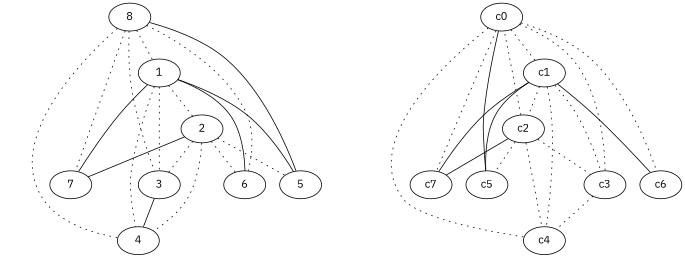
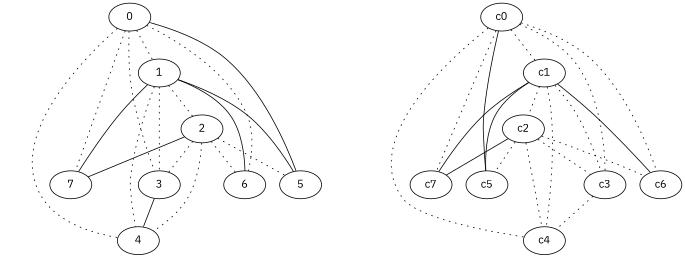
(130, 17) -> (130, 17)
(513, 73) -> (588, 153)
